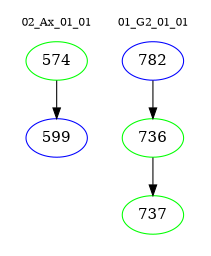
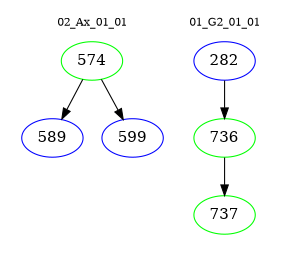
(153, 61) -> (225, 61)
none -> (52, 138)
